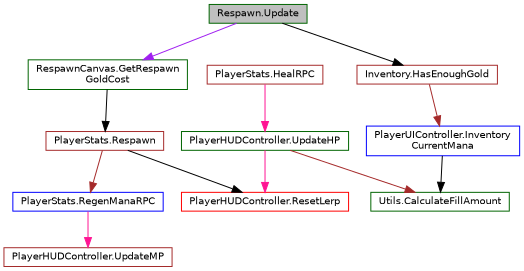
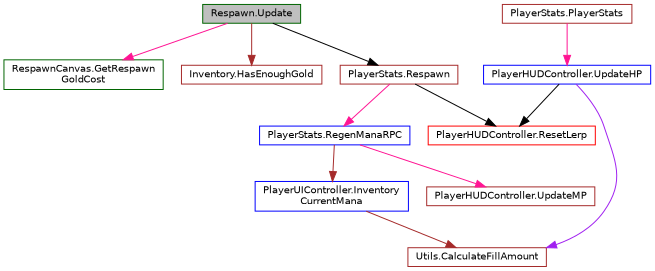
(195, 40) -> (180, 40)
(338, 43) -> (252, 39)
(265, 75) -> (567, 14)
(433, 100) -> (334, 158)
(106, 106) -> (321, 42)
(265, 141) -> (567, 75)
(98, 166) -> (371, 102)
(265, 166) -> (543, 101)
(442, 169) -> (406, 227)
(348, 170) -> (616, 174)
(440, 202) -> (477, 257)
